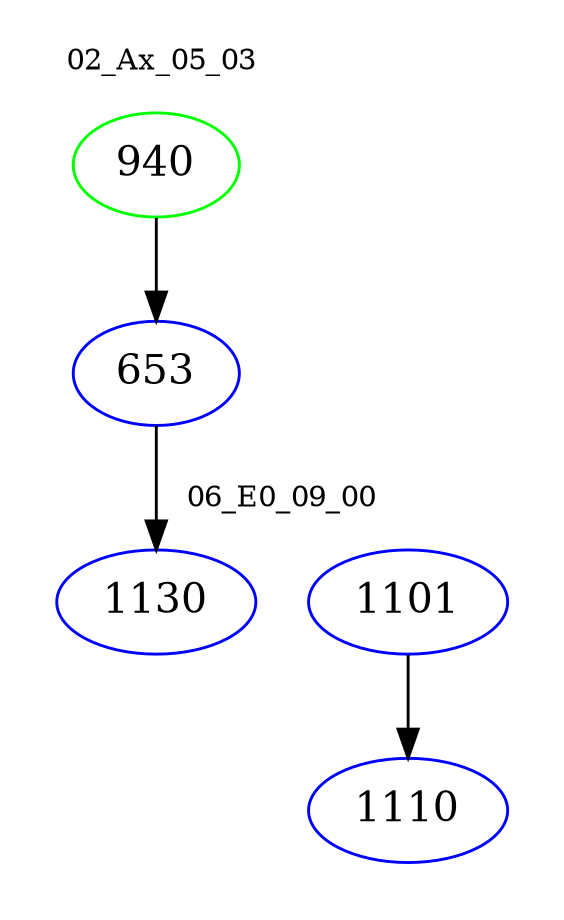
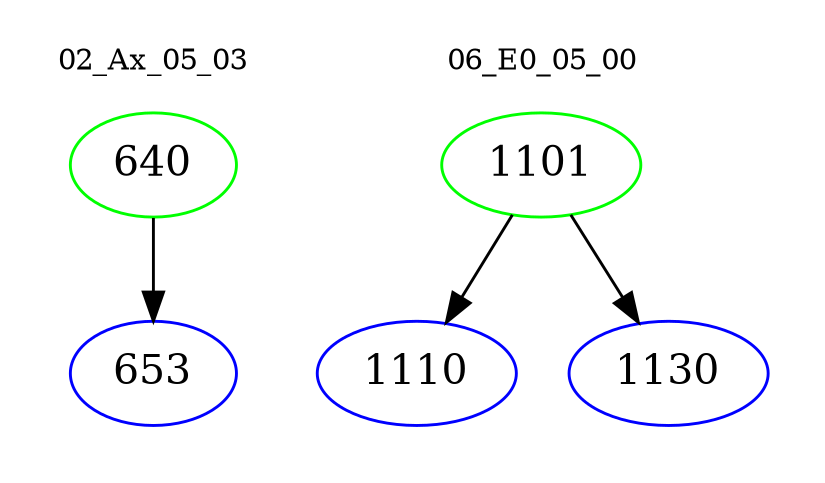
(156, 165) -> (153, 165)
(156, 489) -> (597, 256)
(282, 499) -> (543, 62)
(408, 602) -> (541, 165)
